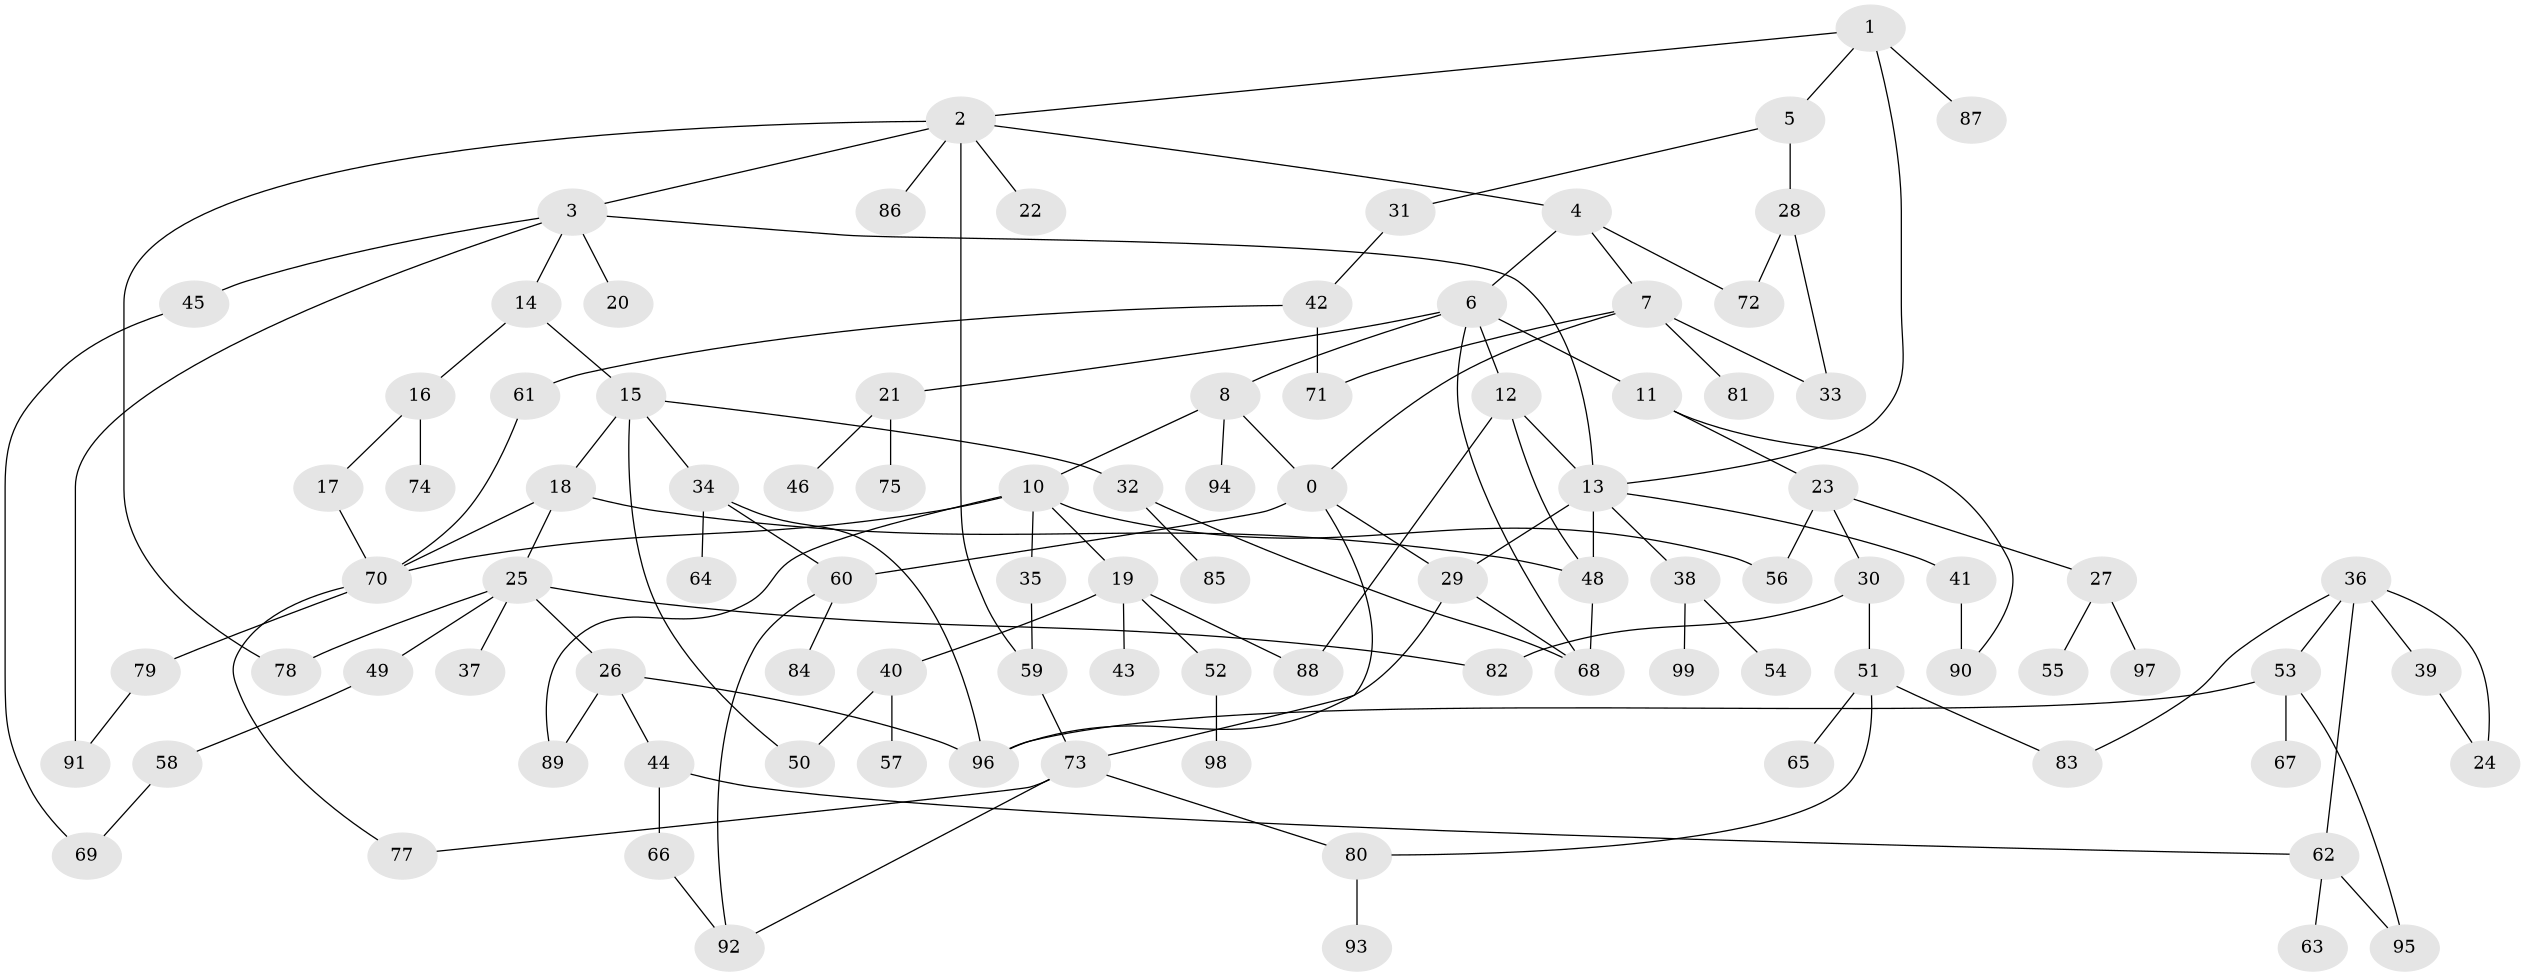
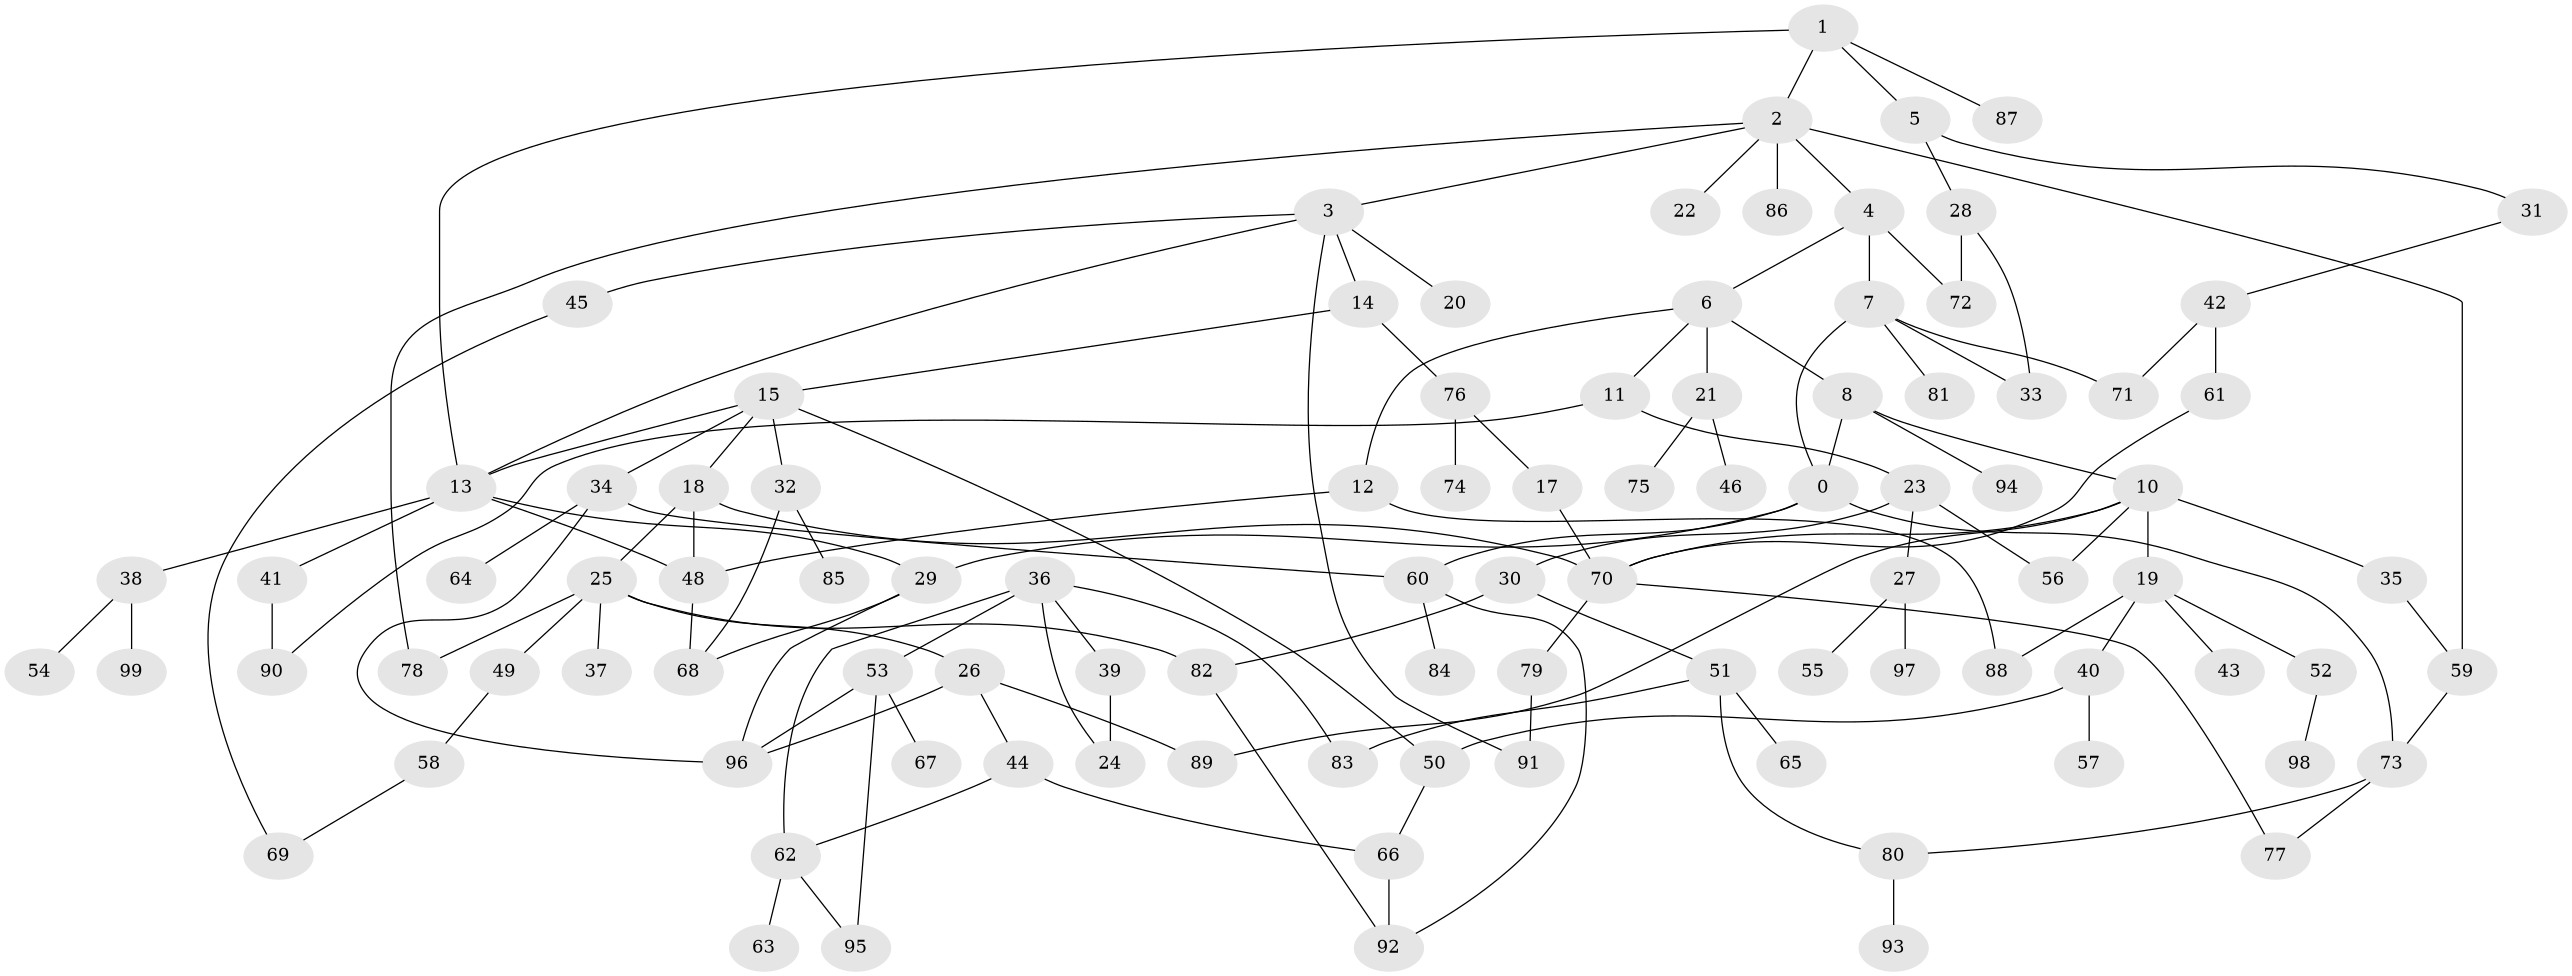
(420, 396) -> (1455, 396)
(1550, 442) -> (613, 438)
(1487, 498) -> none
none -> (1412, 810)
(903, 856) -> (1296, 810)
